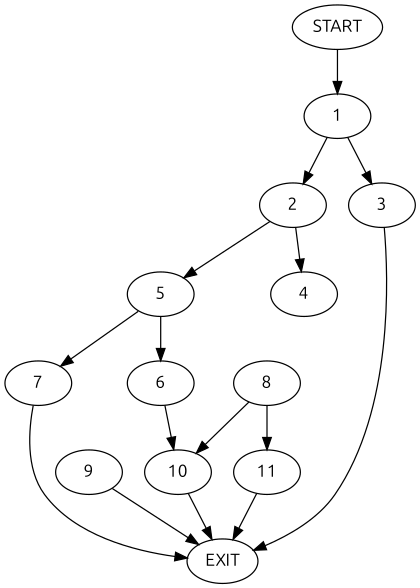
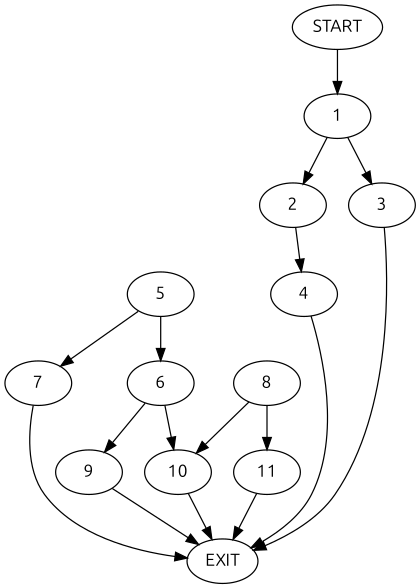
(232, 246) -> none
none -> (129, 423)
none -> (326, 440)
